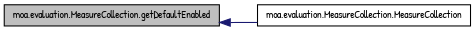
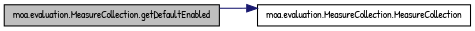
(244, 23) -> (233, 8)
